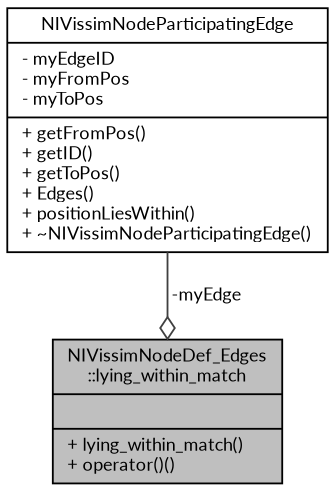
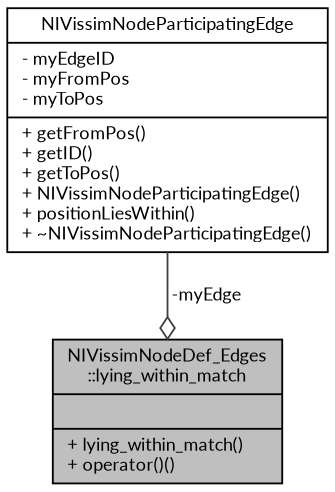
(58, 194) -> (162, 194)
